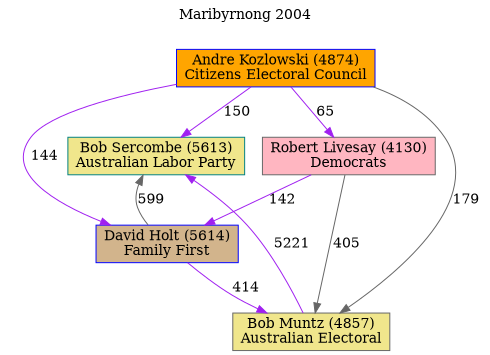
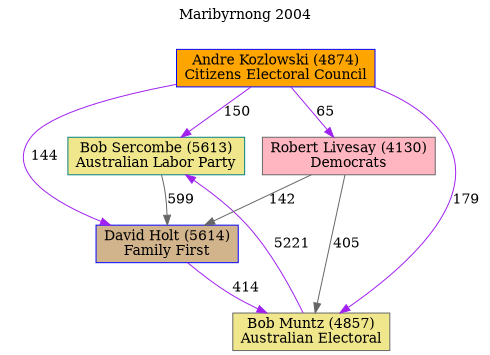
(263, 198) -> (263, 198)
(450, 198) -> (450, 198)
(137, 206) -> (165, 195)
